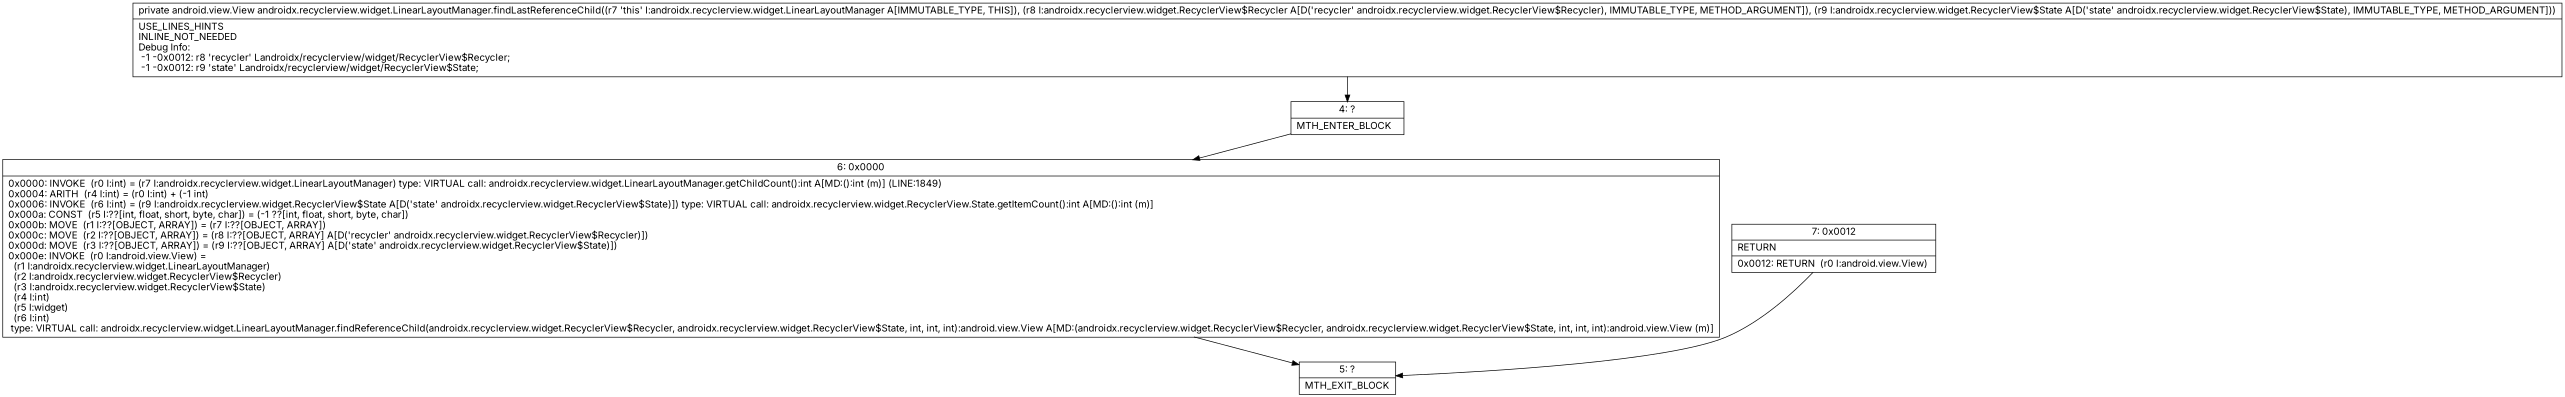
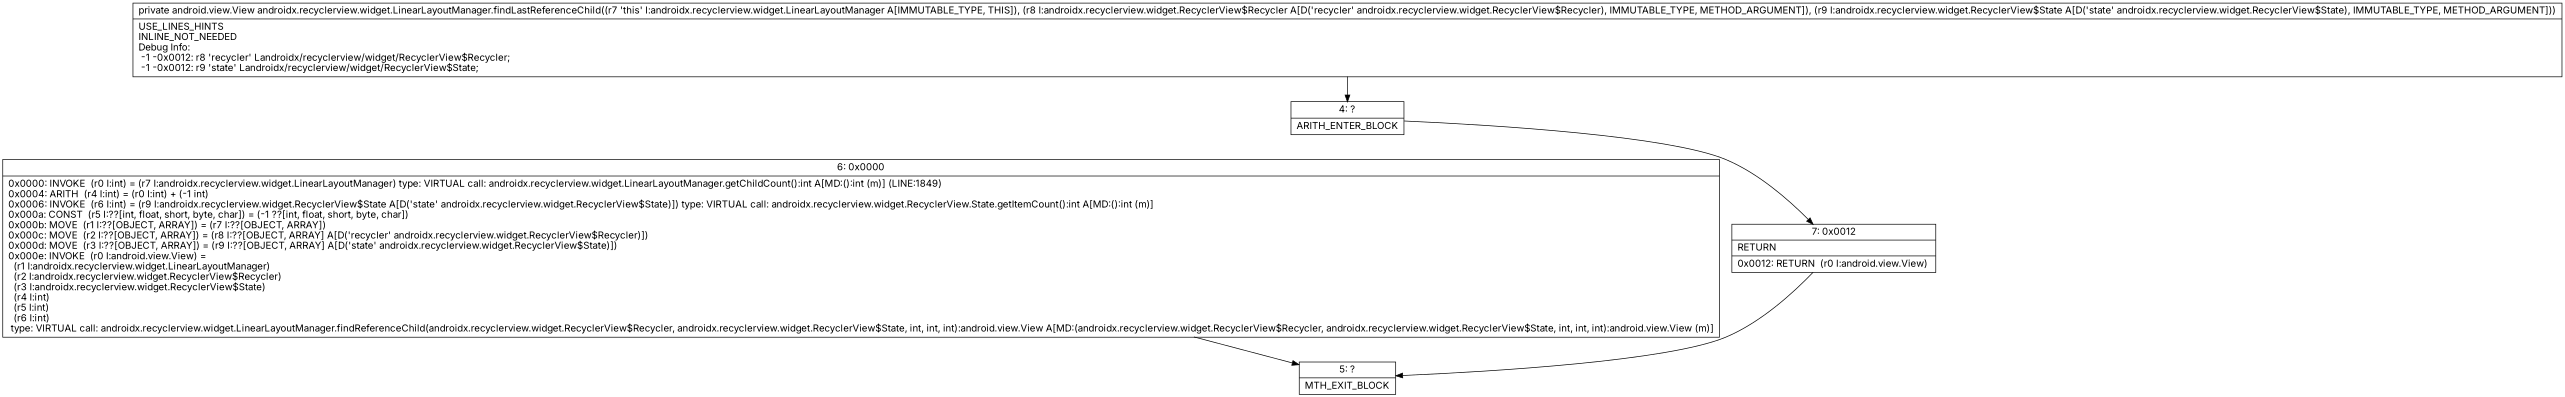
(1344, 126) -> (1347, 126)
(1245, 146) -> (1617, 137)
(39, 308) -> (29, 308)
